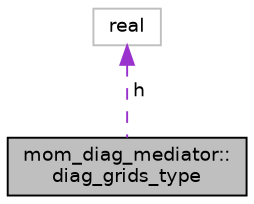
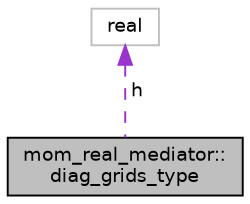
(127, 167) -> (125, 167)
